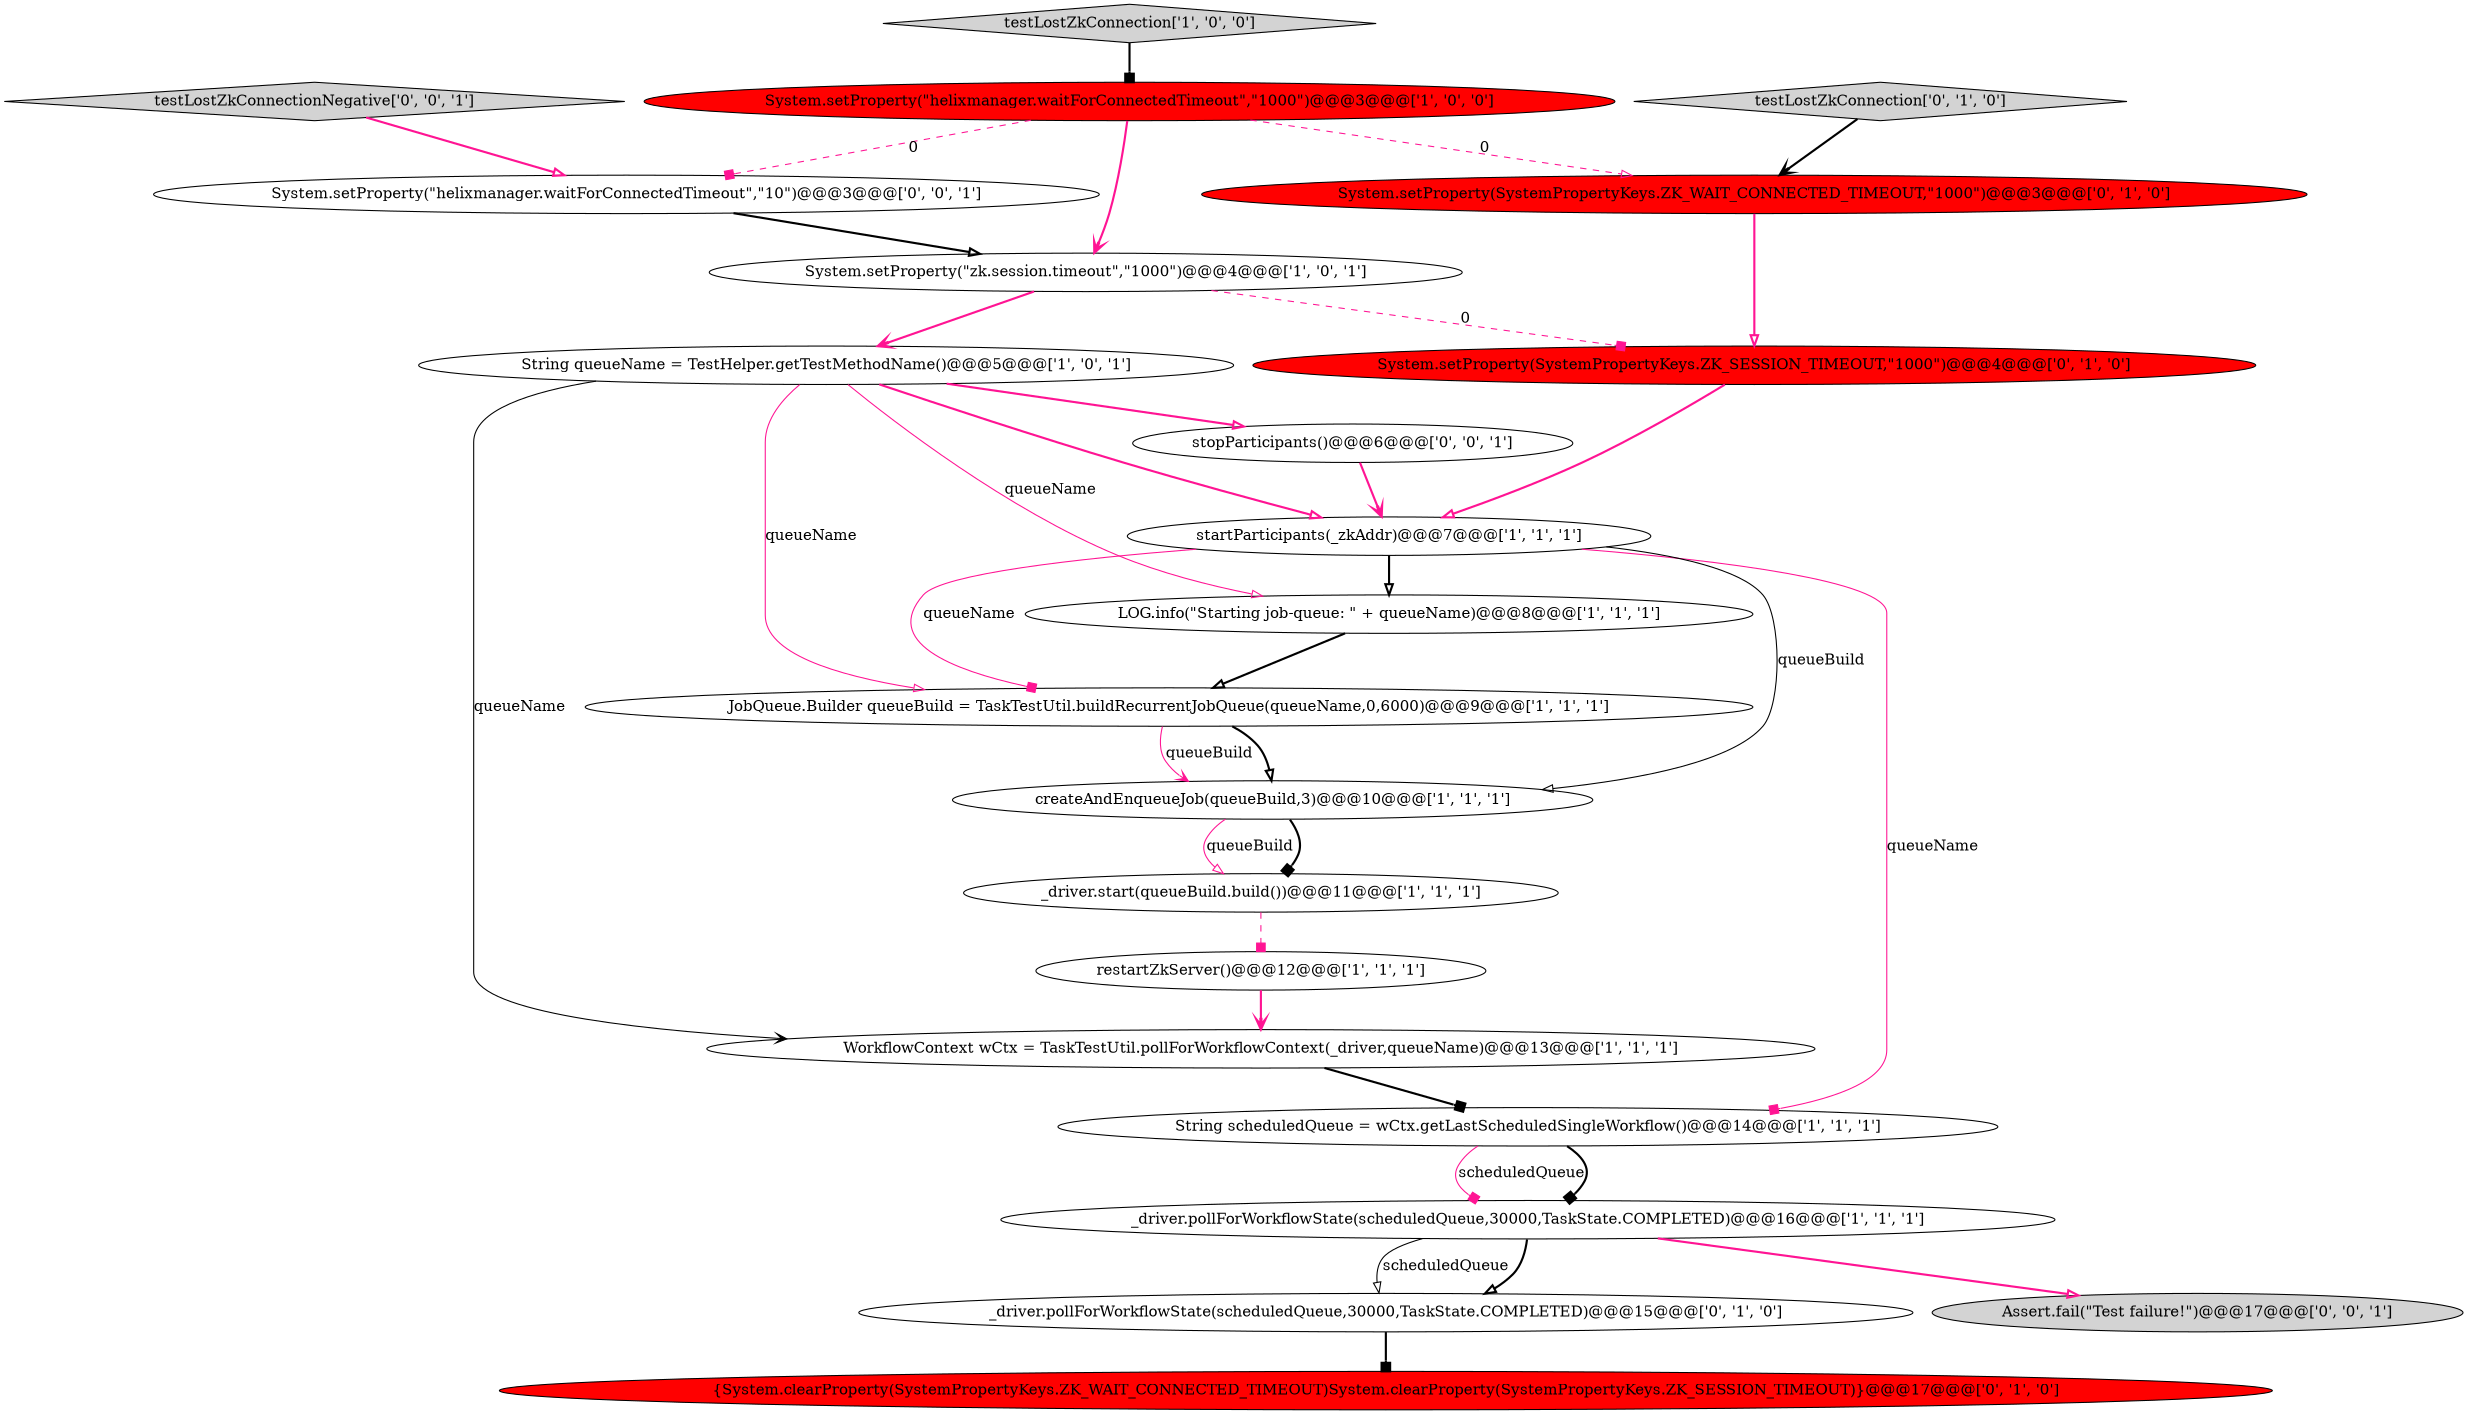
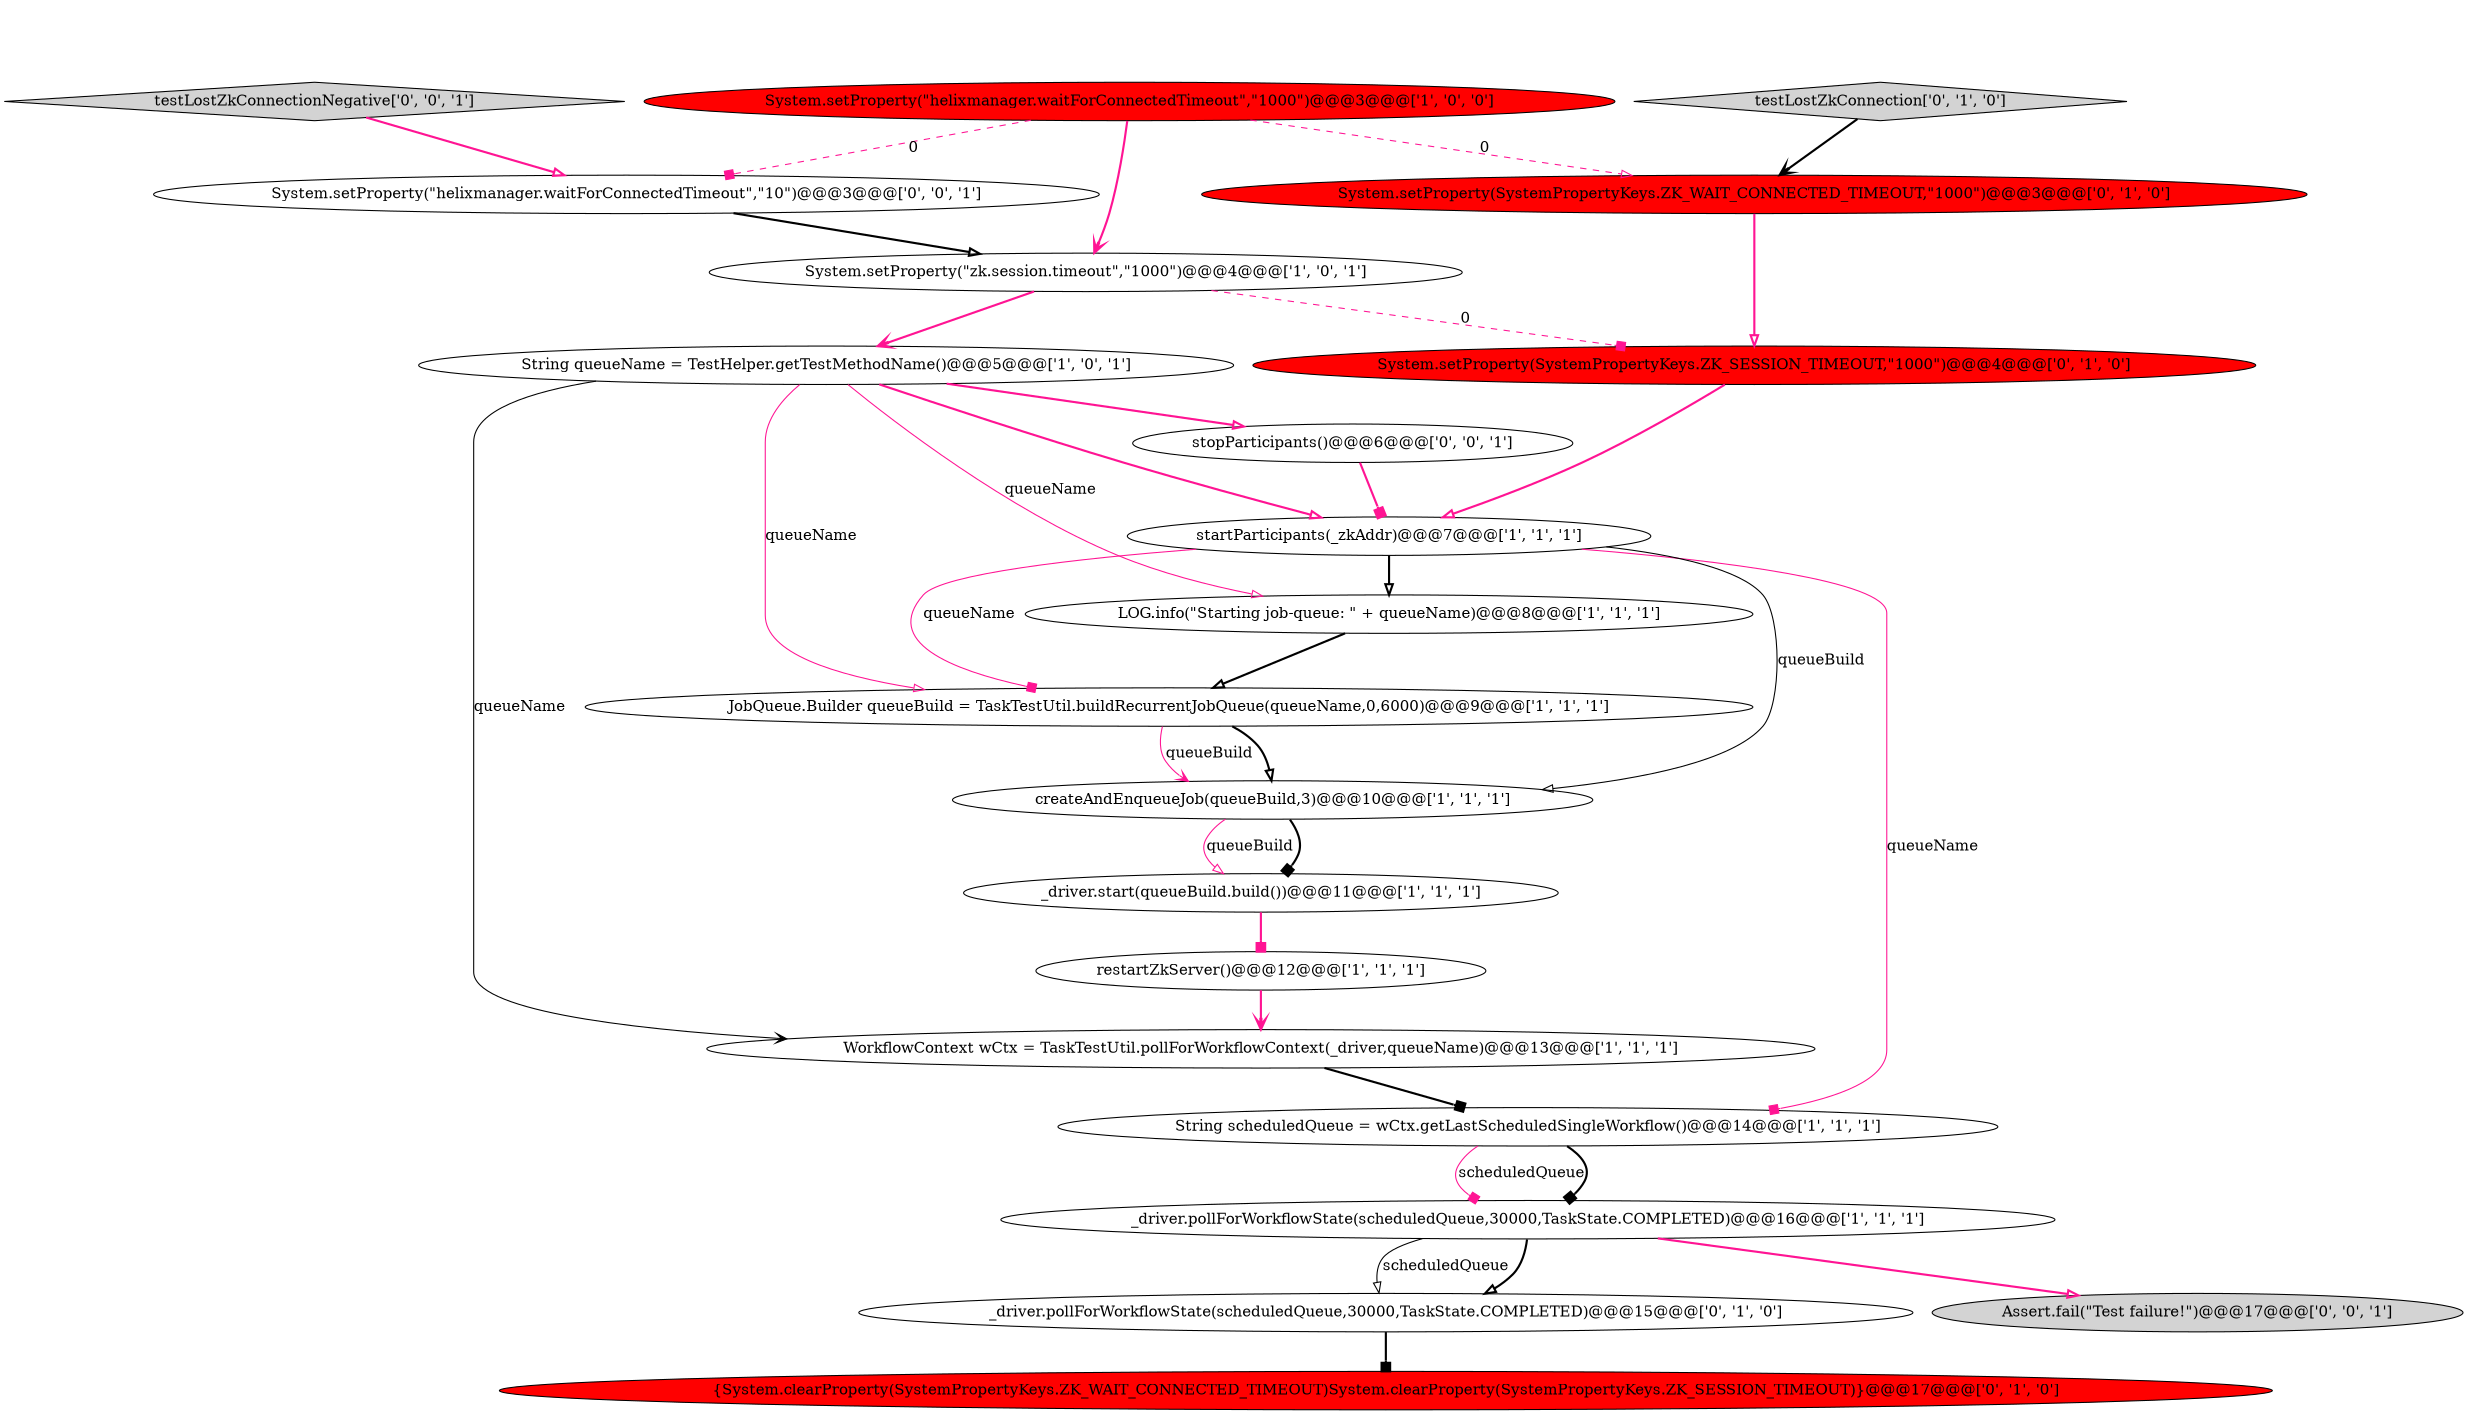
(1129, 23) -> none
(1369, 485) -> (1369, 485)
(1261, 927) -> (1261, 927)
